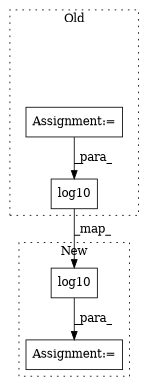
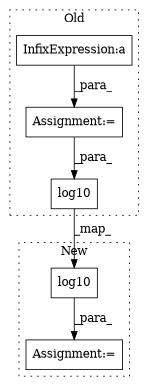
none -> (74, 50)
